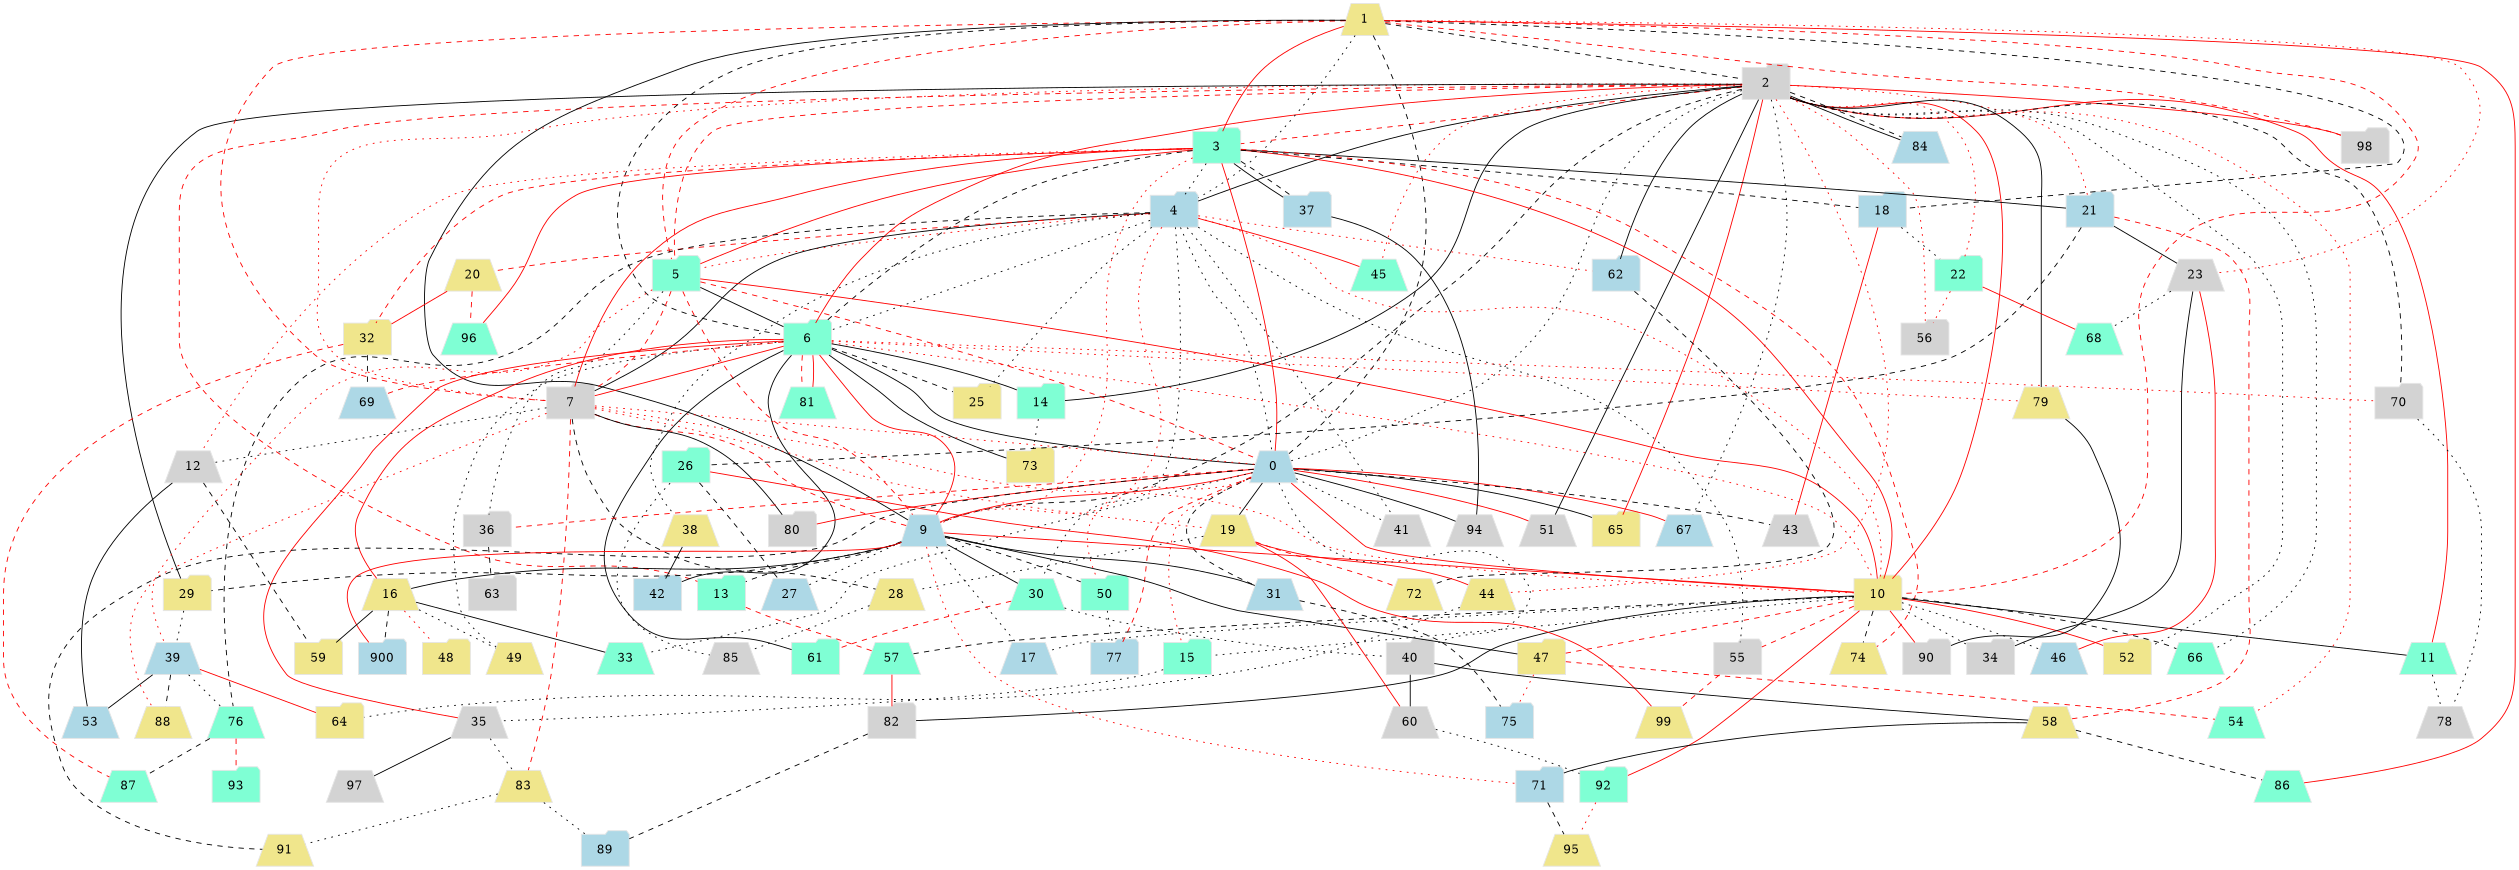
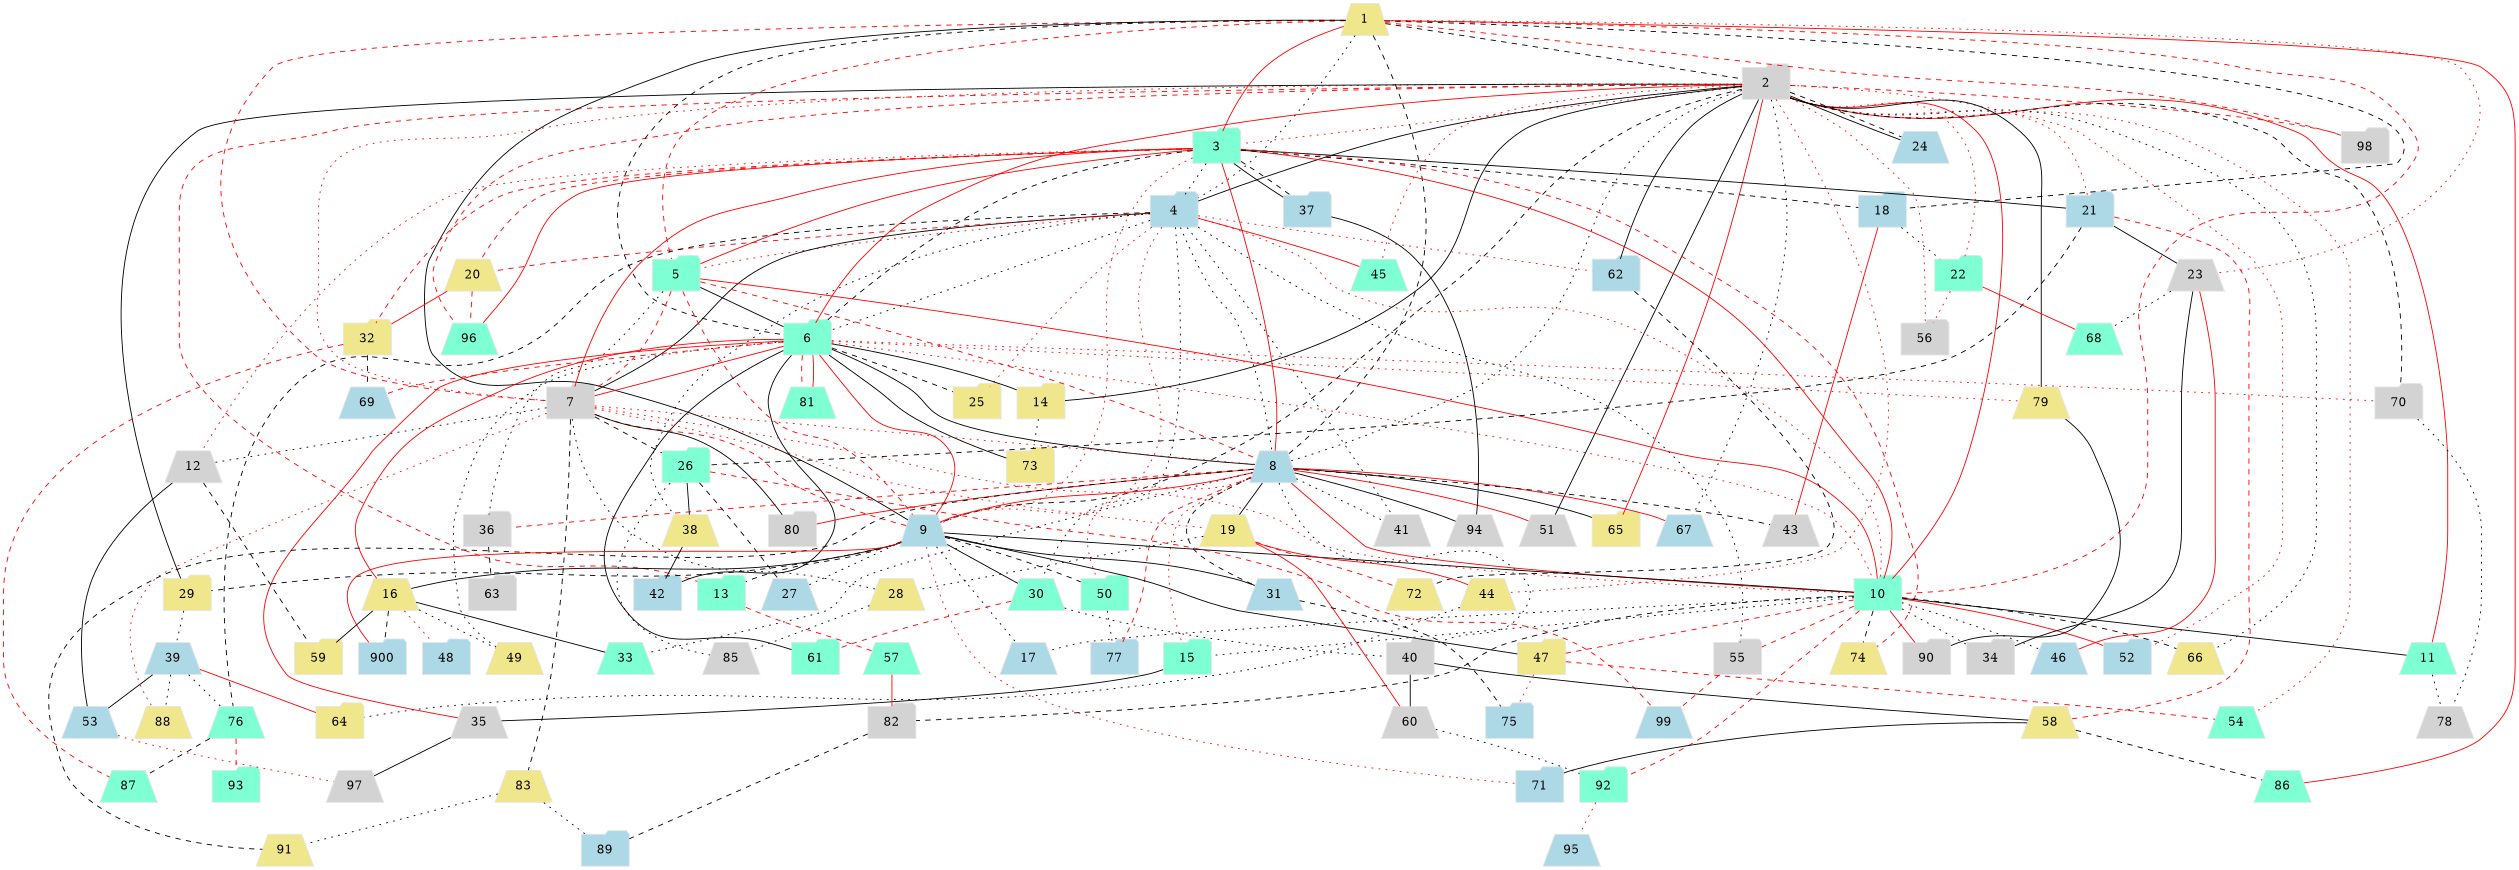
(1128, 98) -> (1030, 101)
(2053, 100) -> (2053, 100)
(1441, 121) -> (1441, 121)
(1921, 147) -> (1921, 147)
none -> (822, 164)
(2235, 245) -> (2235, 245)
(1066, 302) -> (1066, 302)
(342, 382) -> none
(1041, 403) -> (1041, 403)
none -> (628, 435)
(1274, 467) -> (1274, 467)
none -> (688, 499)
(1262, 554) -> (1262, 554)
(1245, 560) -> (1245, 560)
(695, 563) -> (695, 563)
(1878, 595) -> (1878, 595)
(561, 596) -> (561, 596)
(1383, 618) -> none
(446, 659) -> (446, 659)
(2127, 659) -> (2127, 659)
(2196, 659) -> (2196, 659)
(1367, 688) -> (1367, 688)
(168, 691) -> (168, 691)
(833, 705) -> (833, 705)
(1743, 705) -> (1743, 705)
(1664, 722) -> (1664, 722)
(502, 754) -> none
none -> (225, 761)
(1556, 818) -> none
(1572, 850) -> (1572, 850)
